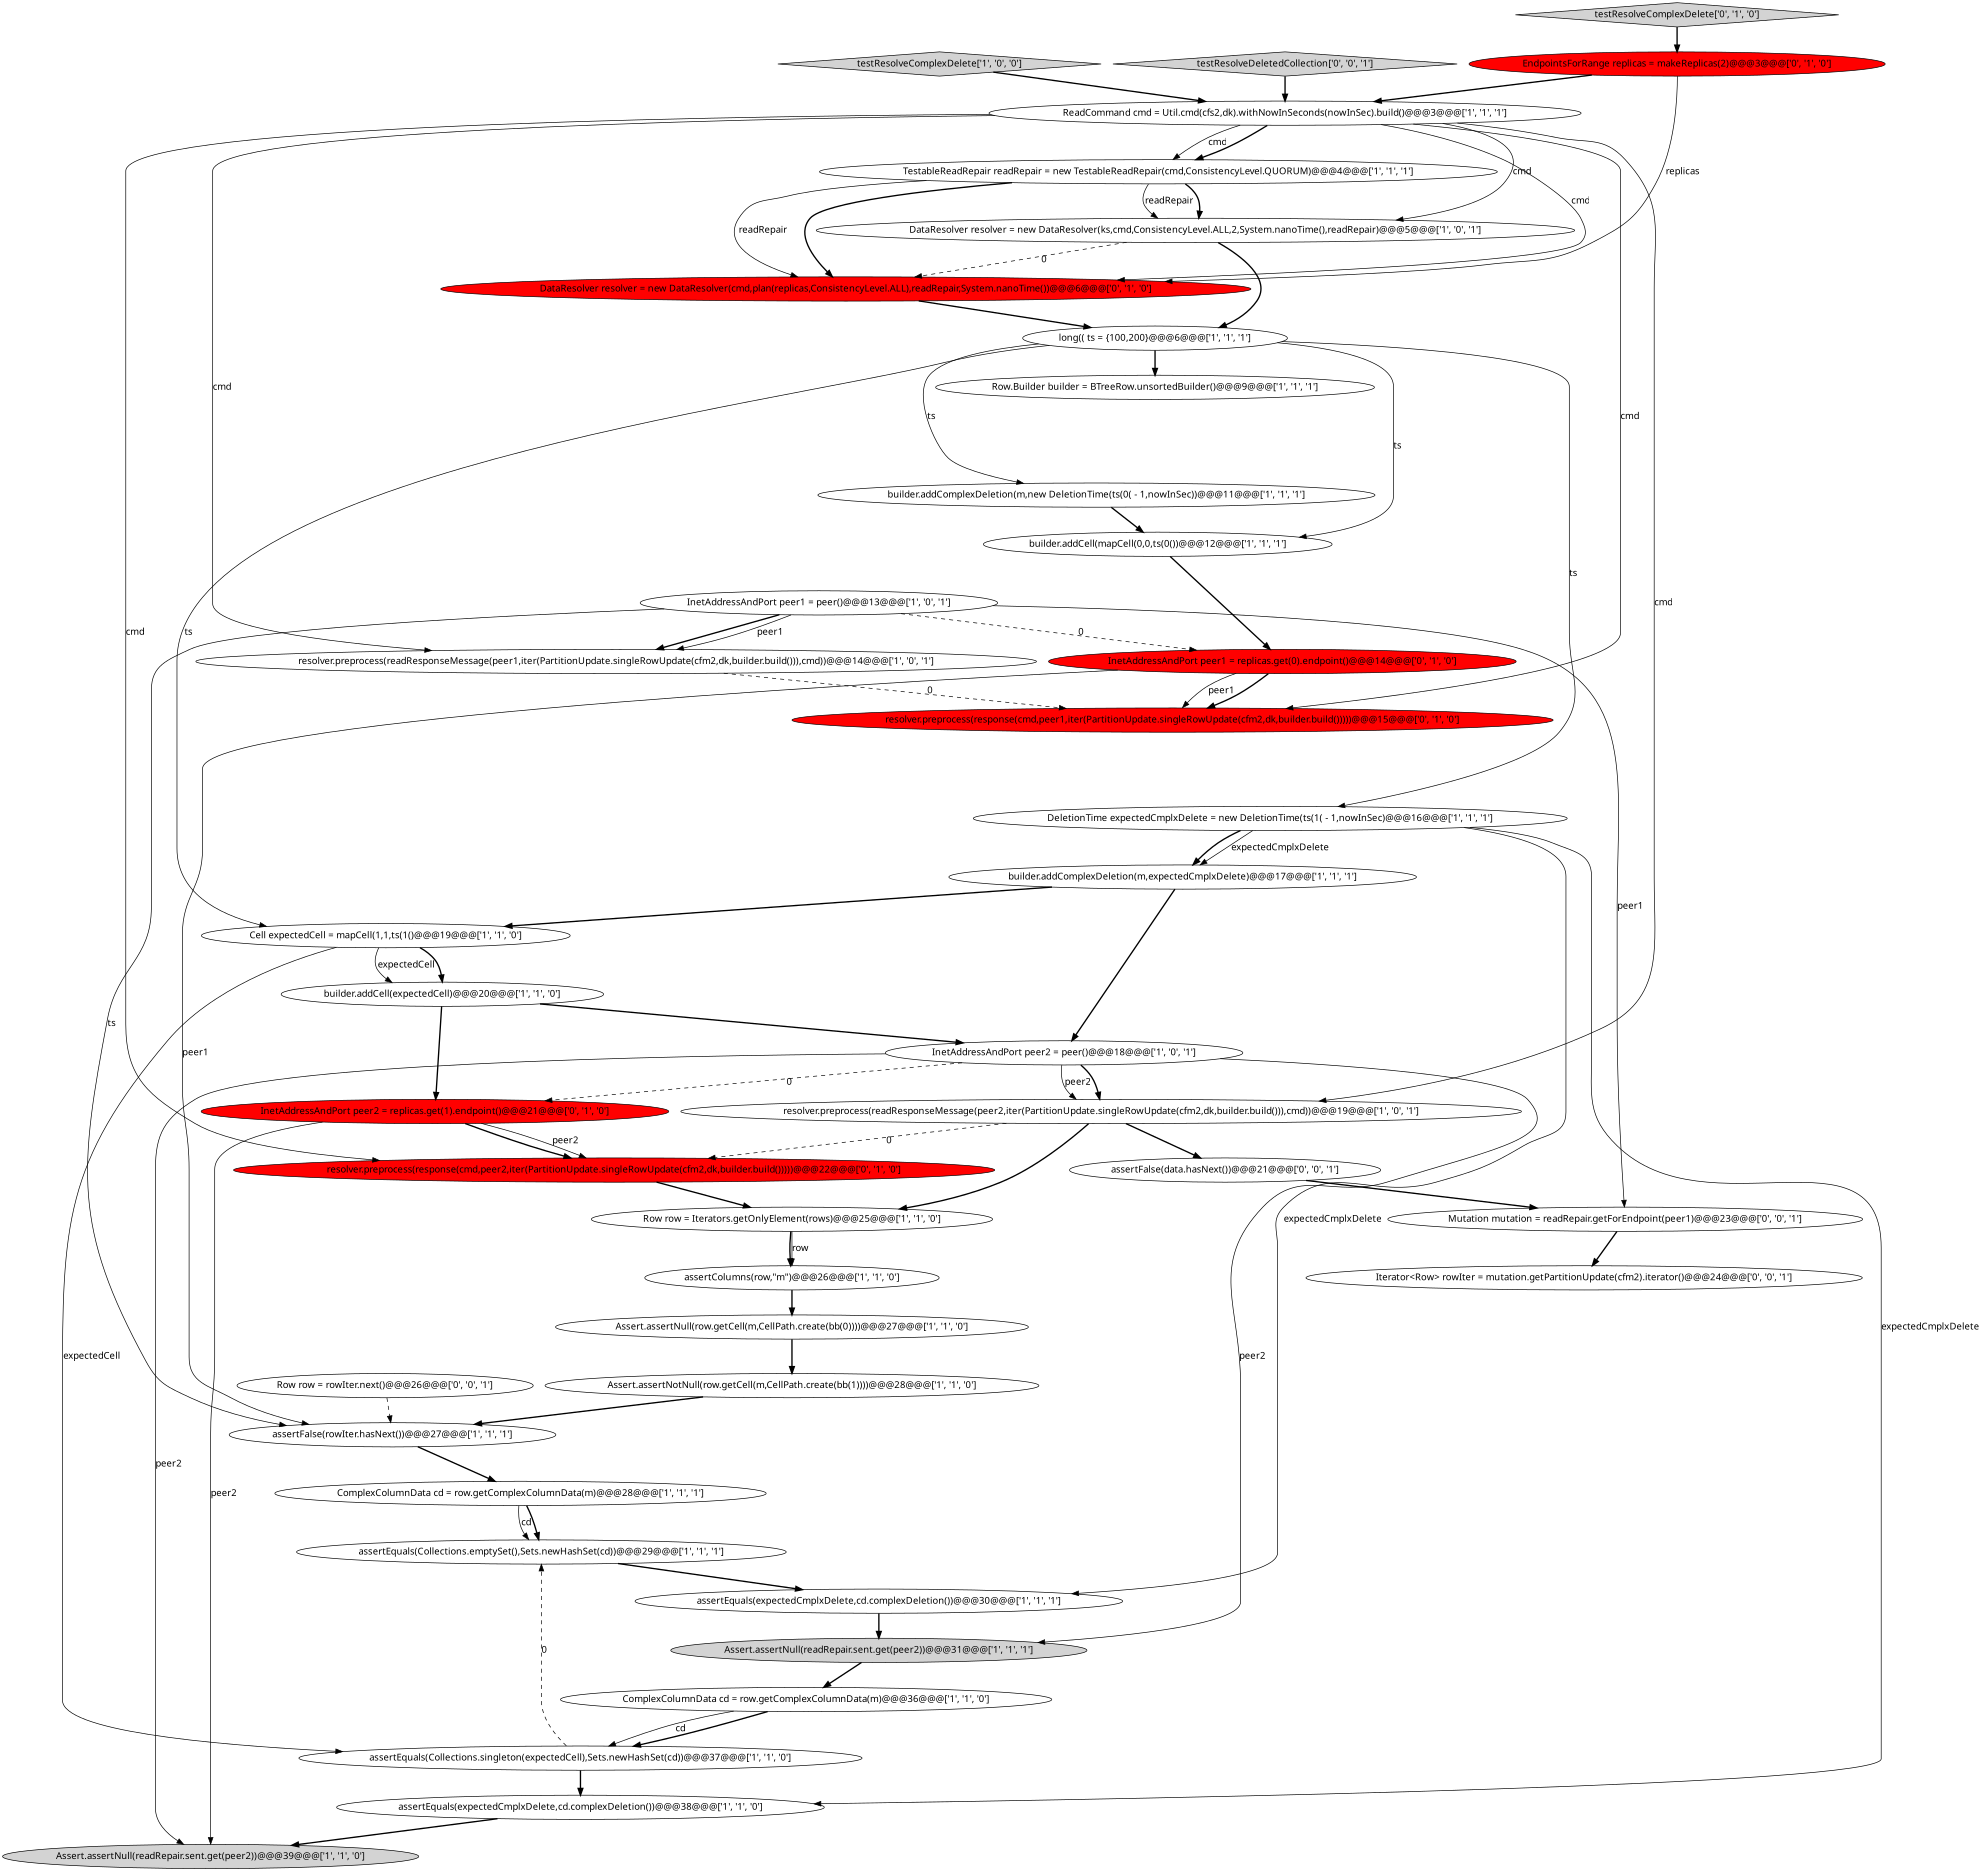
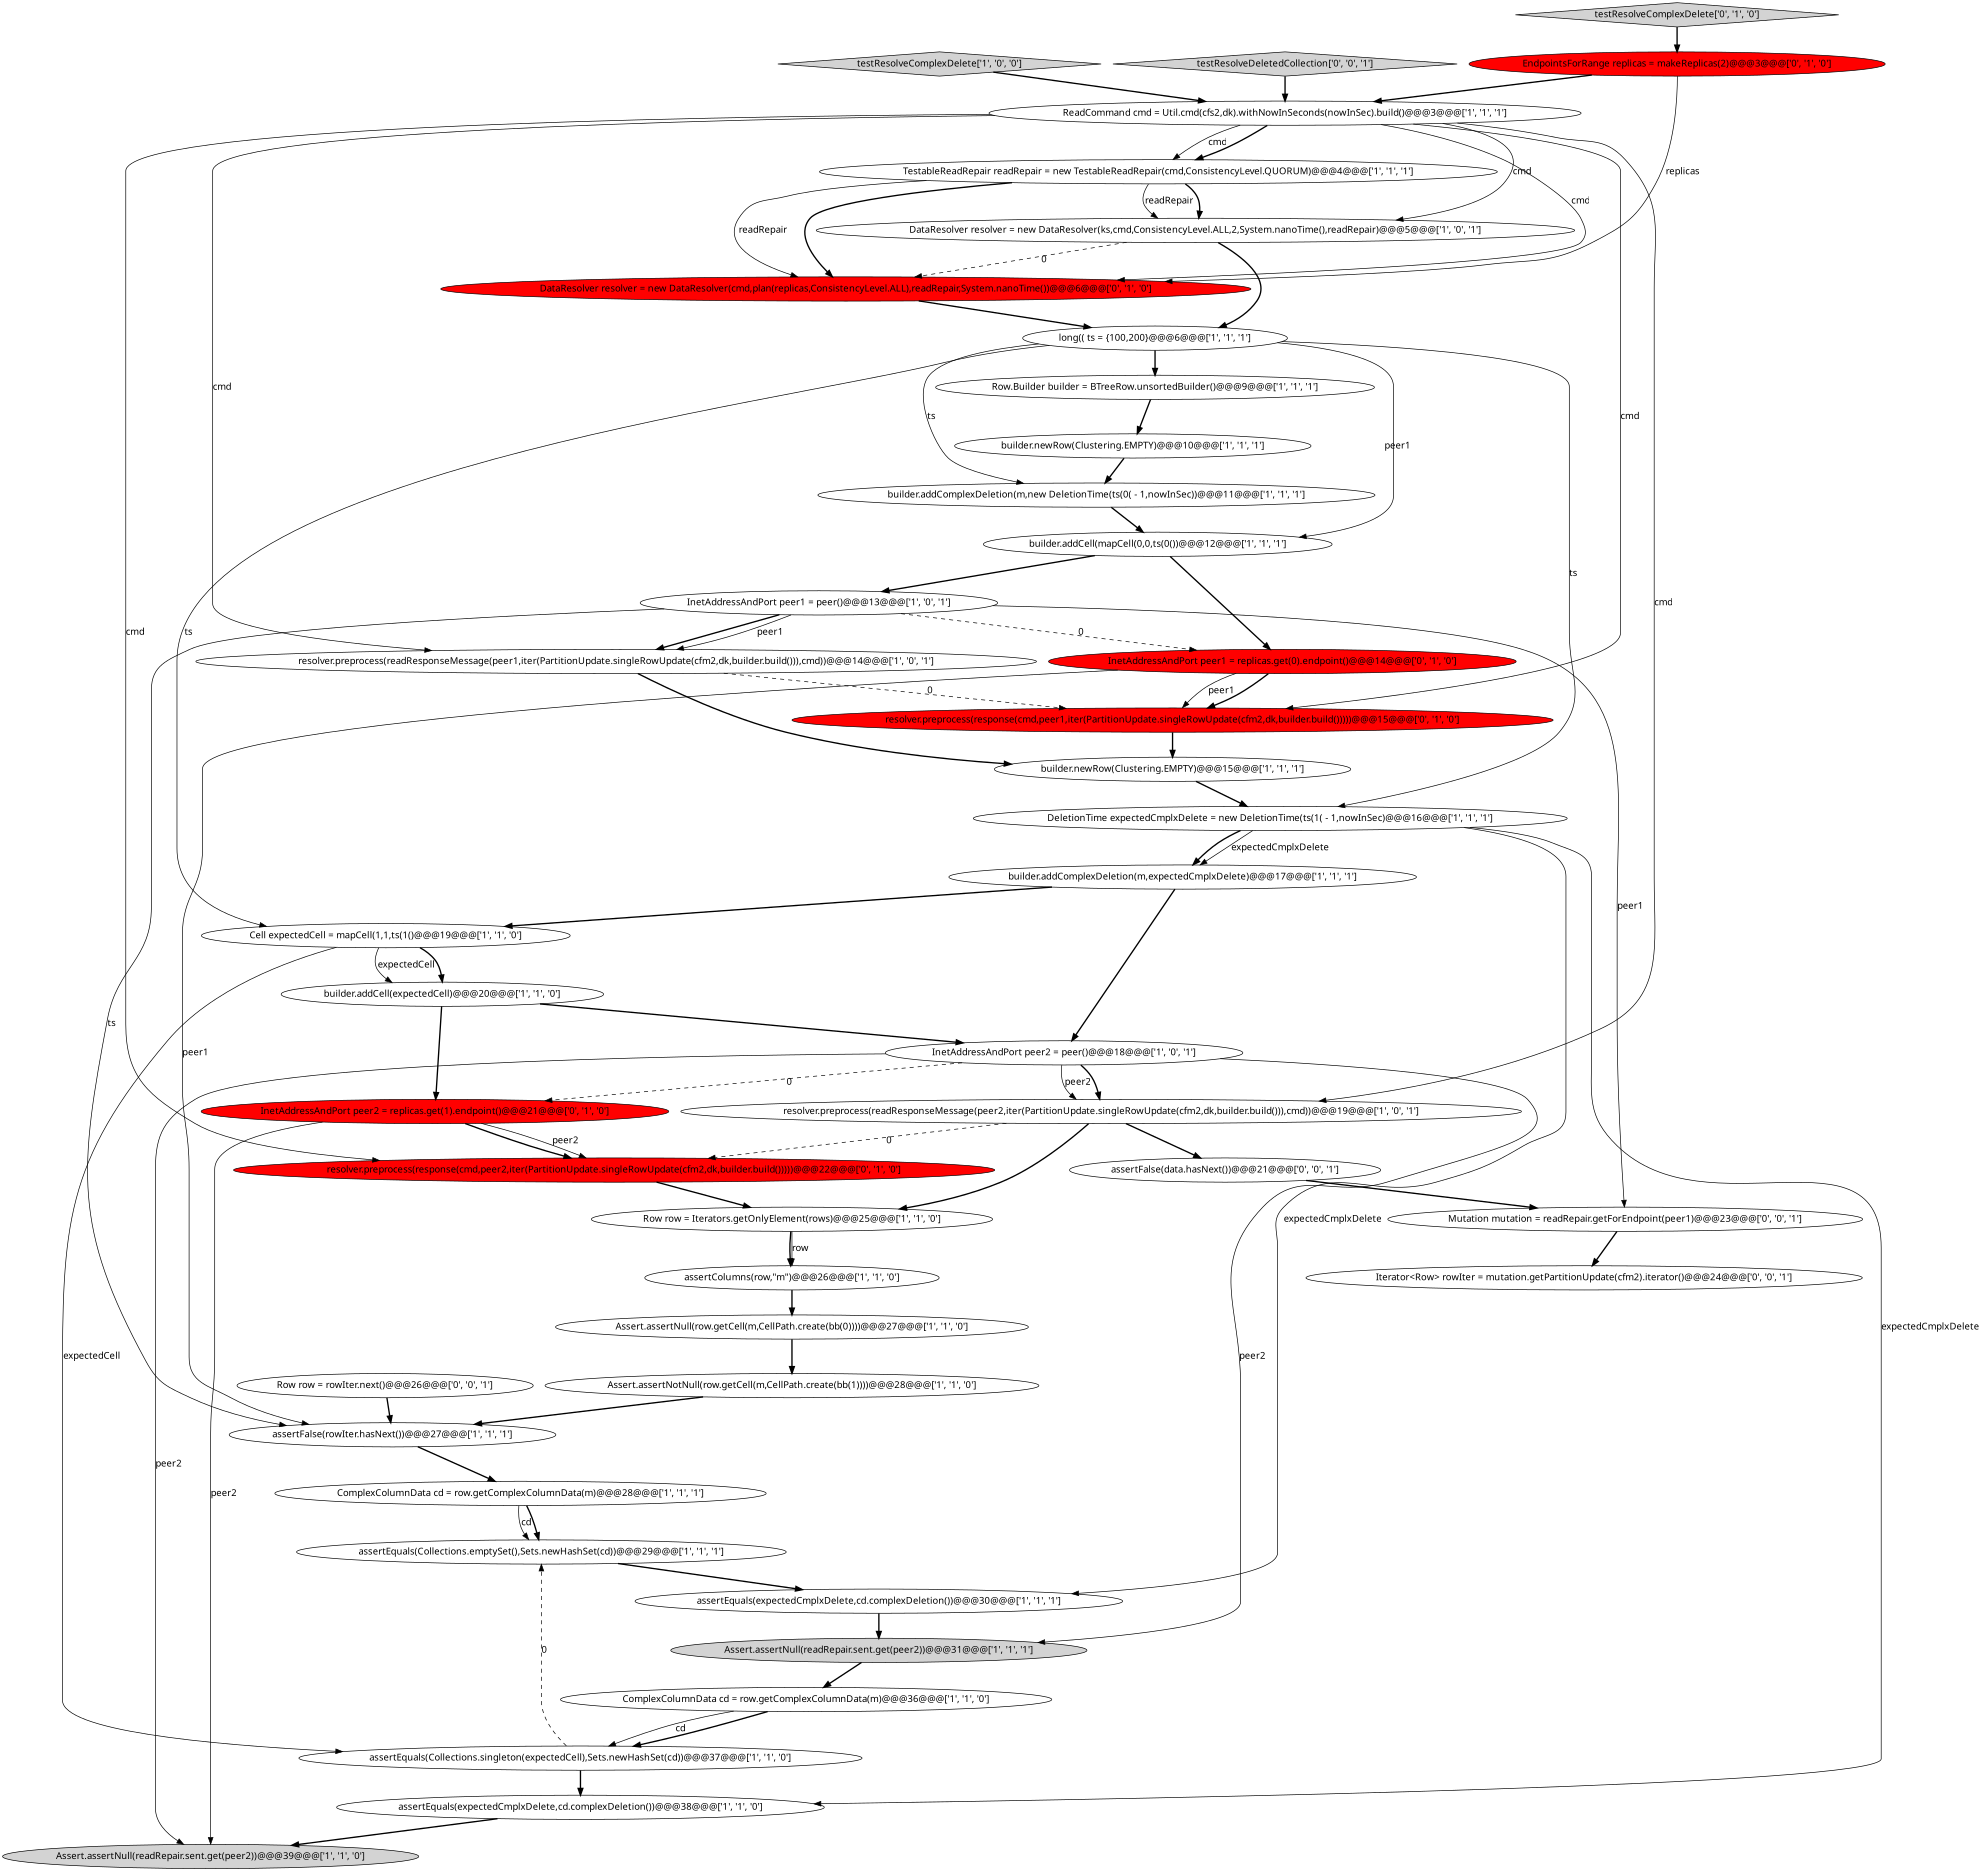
none -> (1133, 446)
(1398, 446) -> (1398, 446)
none -> (992, 573)
none -> (1173, 769)
(388, 1407) -> (388, 1407)
